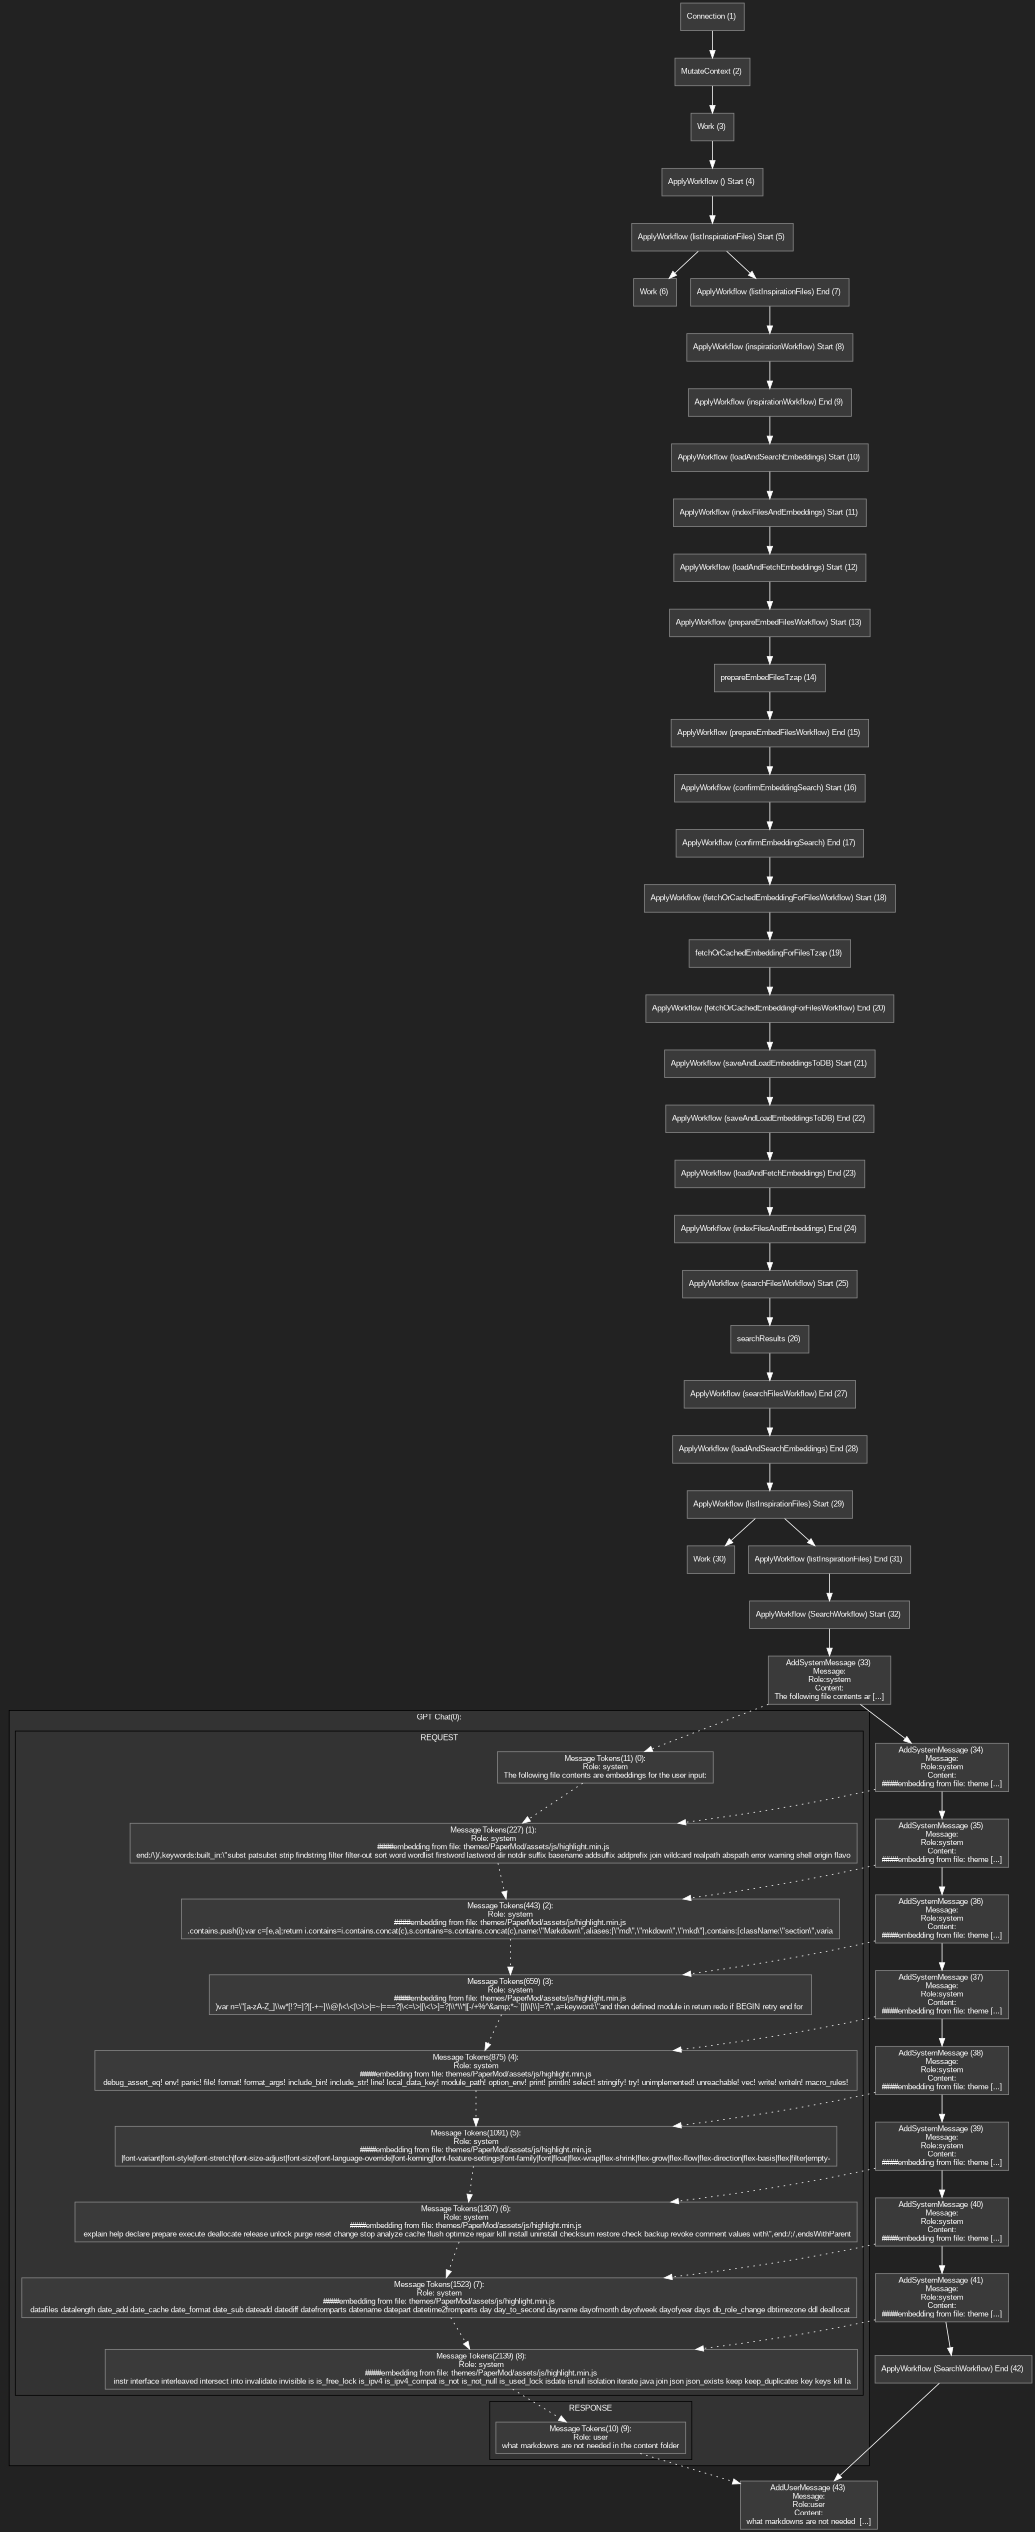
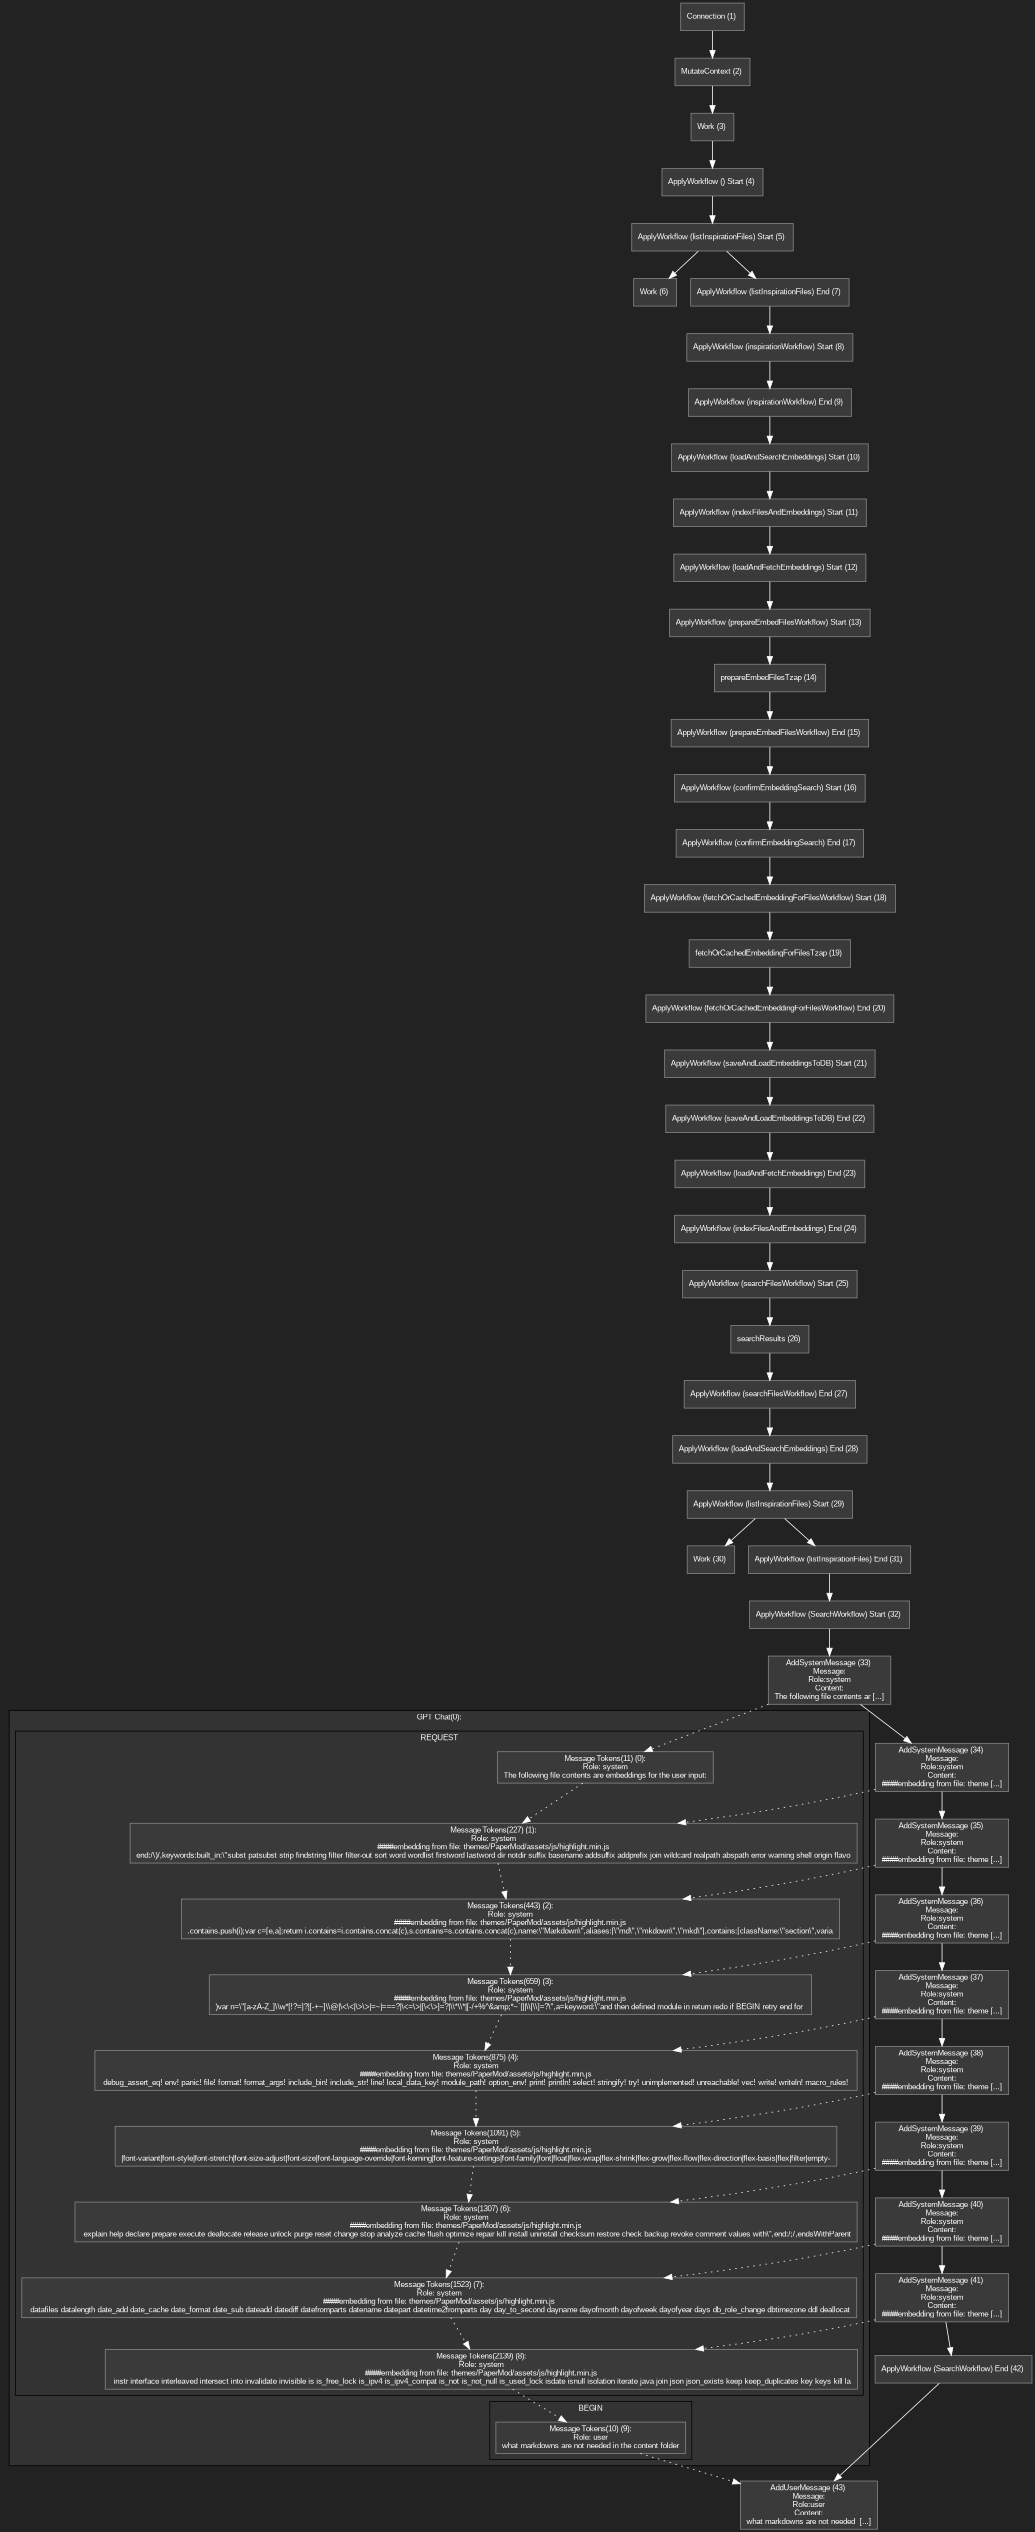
(591, 2409) -> (591, 2409)
